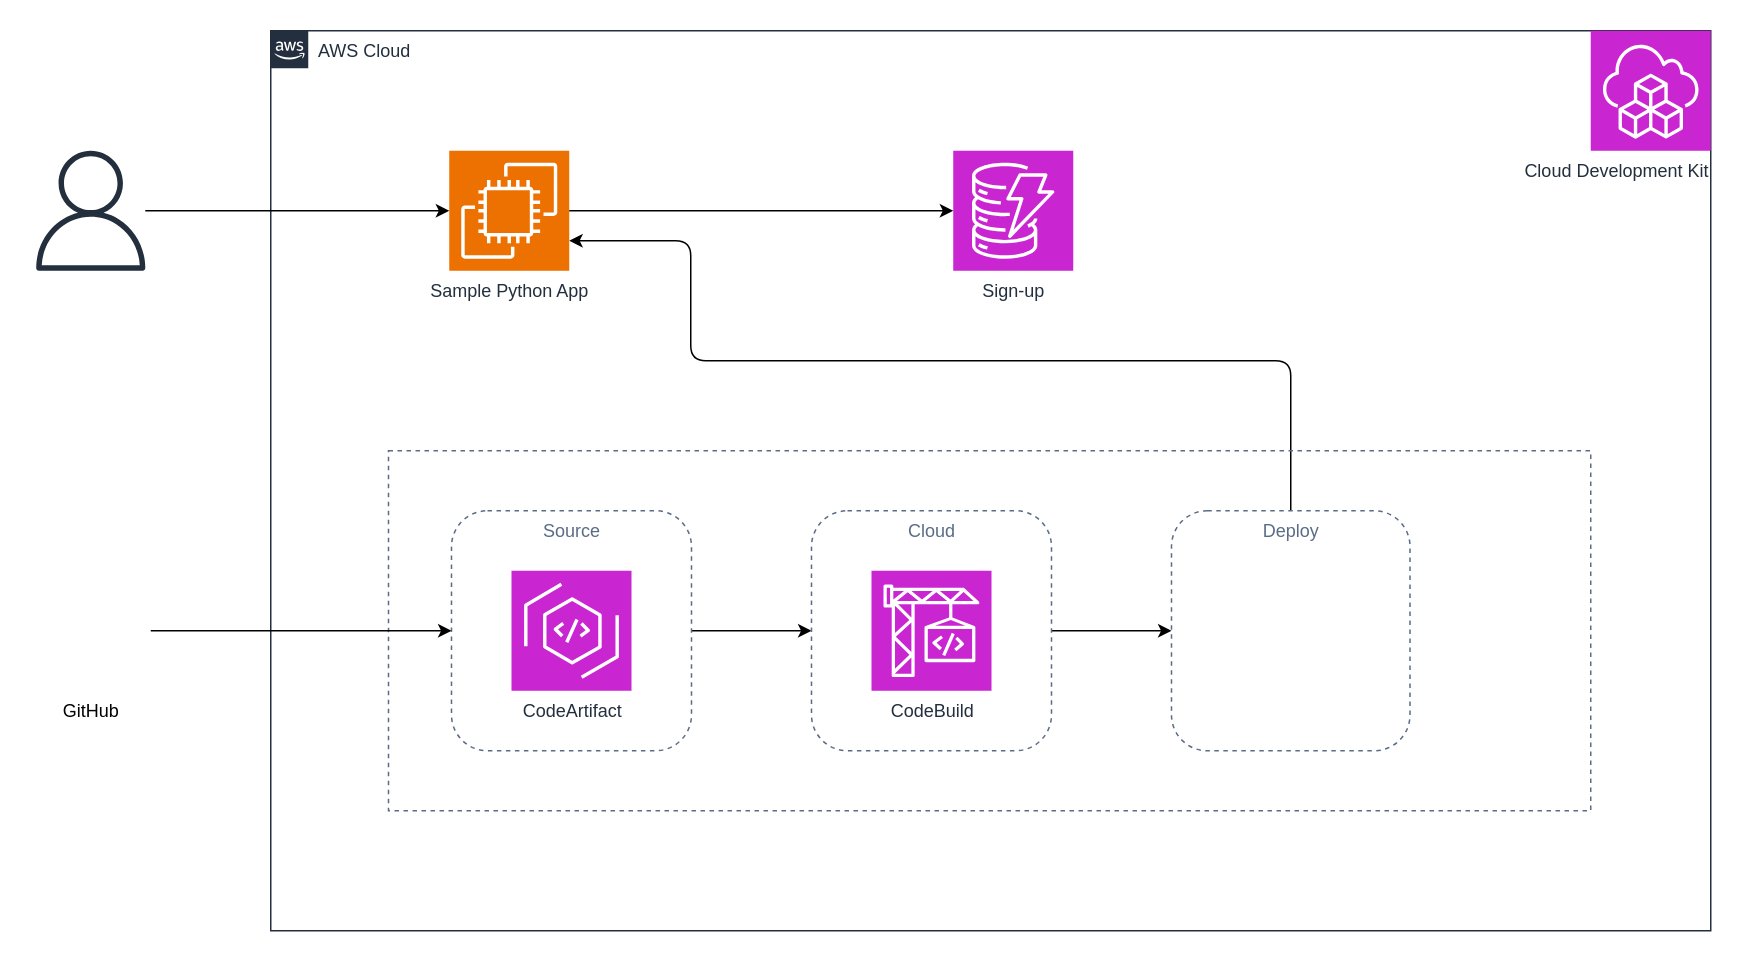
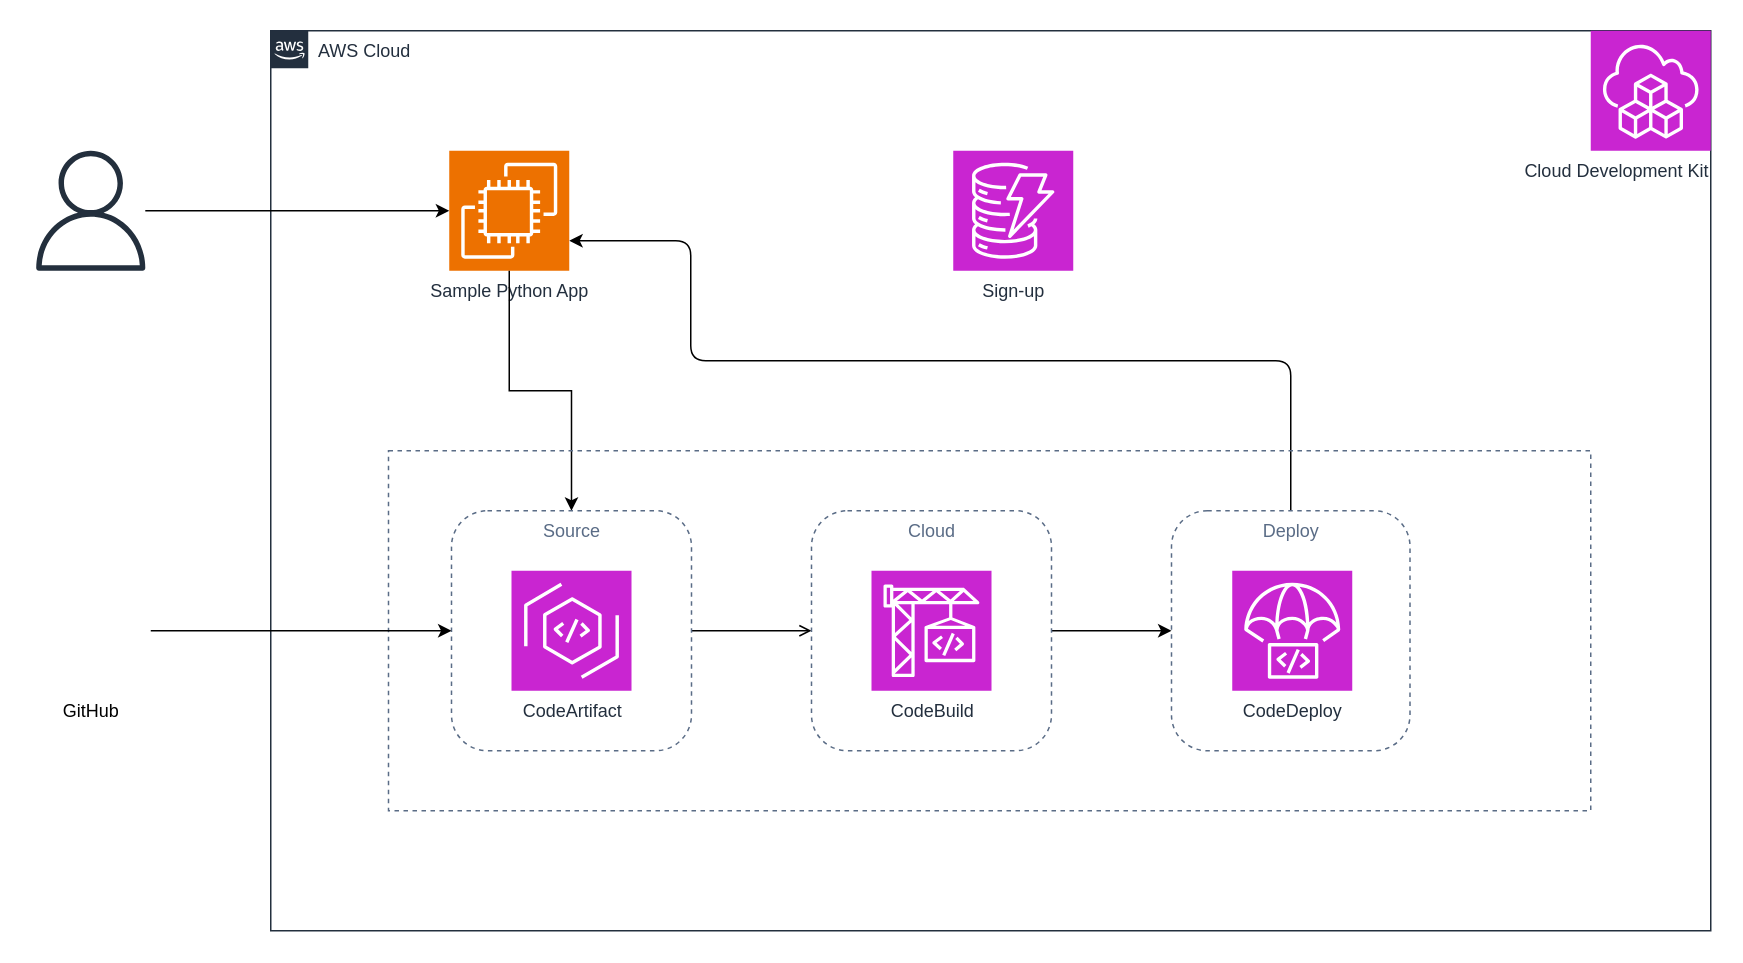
(756, 211) -> (535, 391)
(800, 631) -> (802, 631)
none -> (1292, 631)
